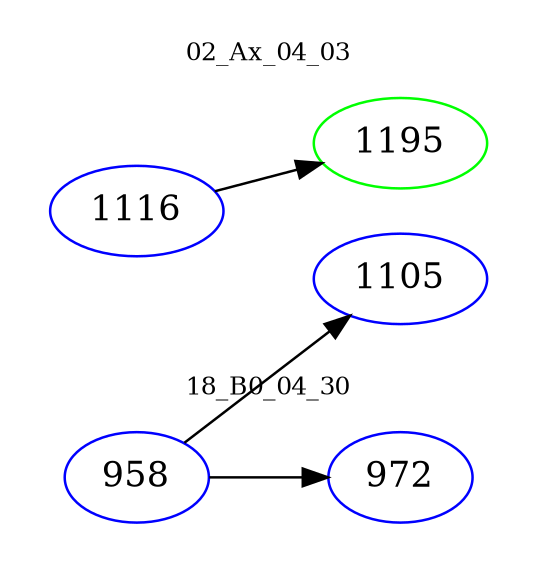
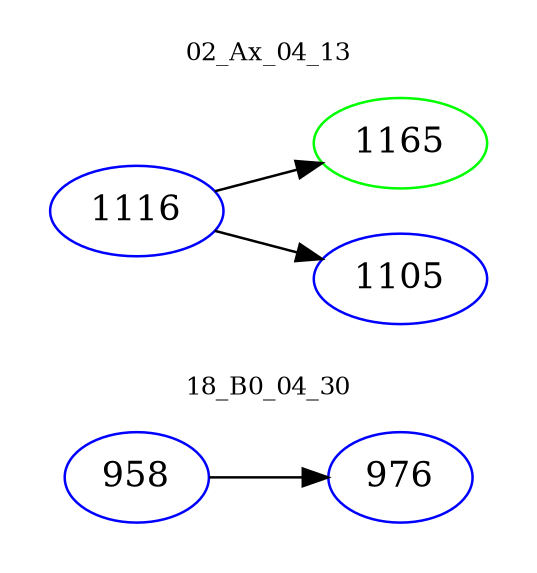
(269, 54) -> (269, 54)
(400, 143) -> (400, 143)
(257, 387) -> (256, 242)
(400, 477) -> (400, 477)
